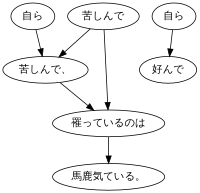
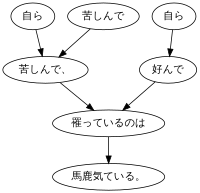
(106, 66) -> (142, 94)
